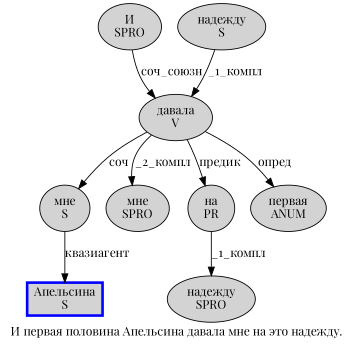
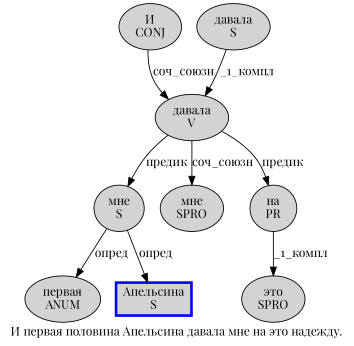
(130, 27) -> (150, 27)
(222, 27) -> (233, 27)
(239, 152) -> (94, 249)
(119, 163) -> (167, 163)
(163, 163) -> (223, 163)
(97, 254) -> (156, 254)
(211, 299) -> (273, 299)
